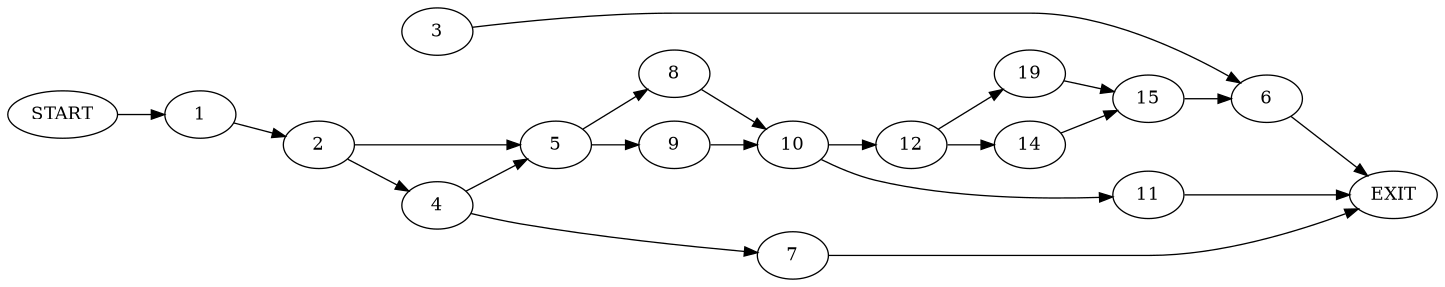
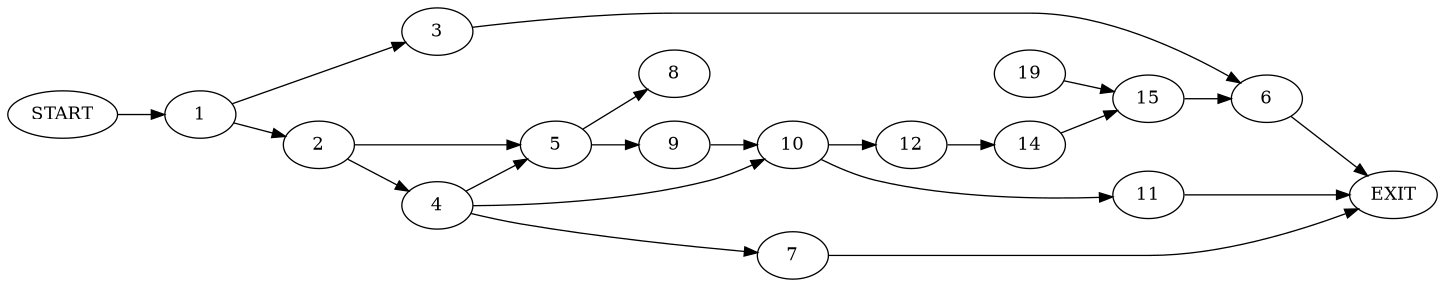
none -> (312, 75)
(728, 106) -> (615, 197)
(965, 113) -> none
